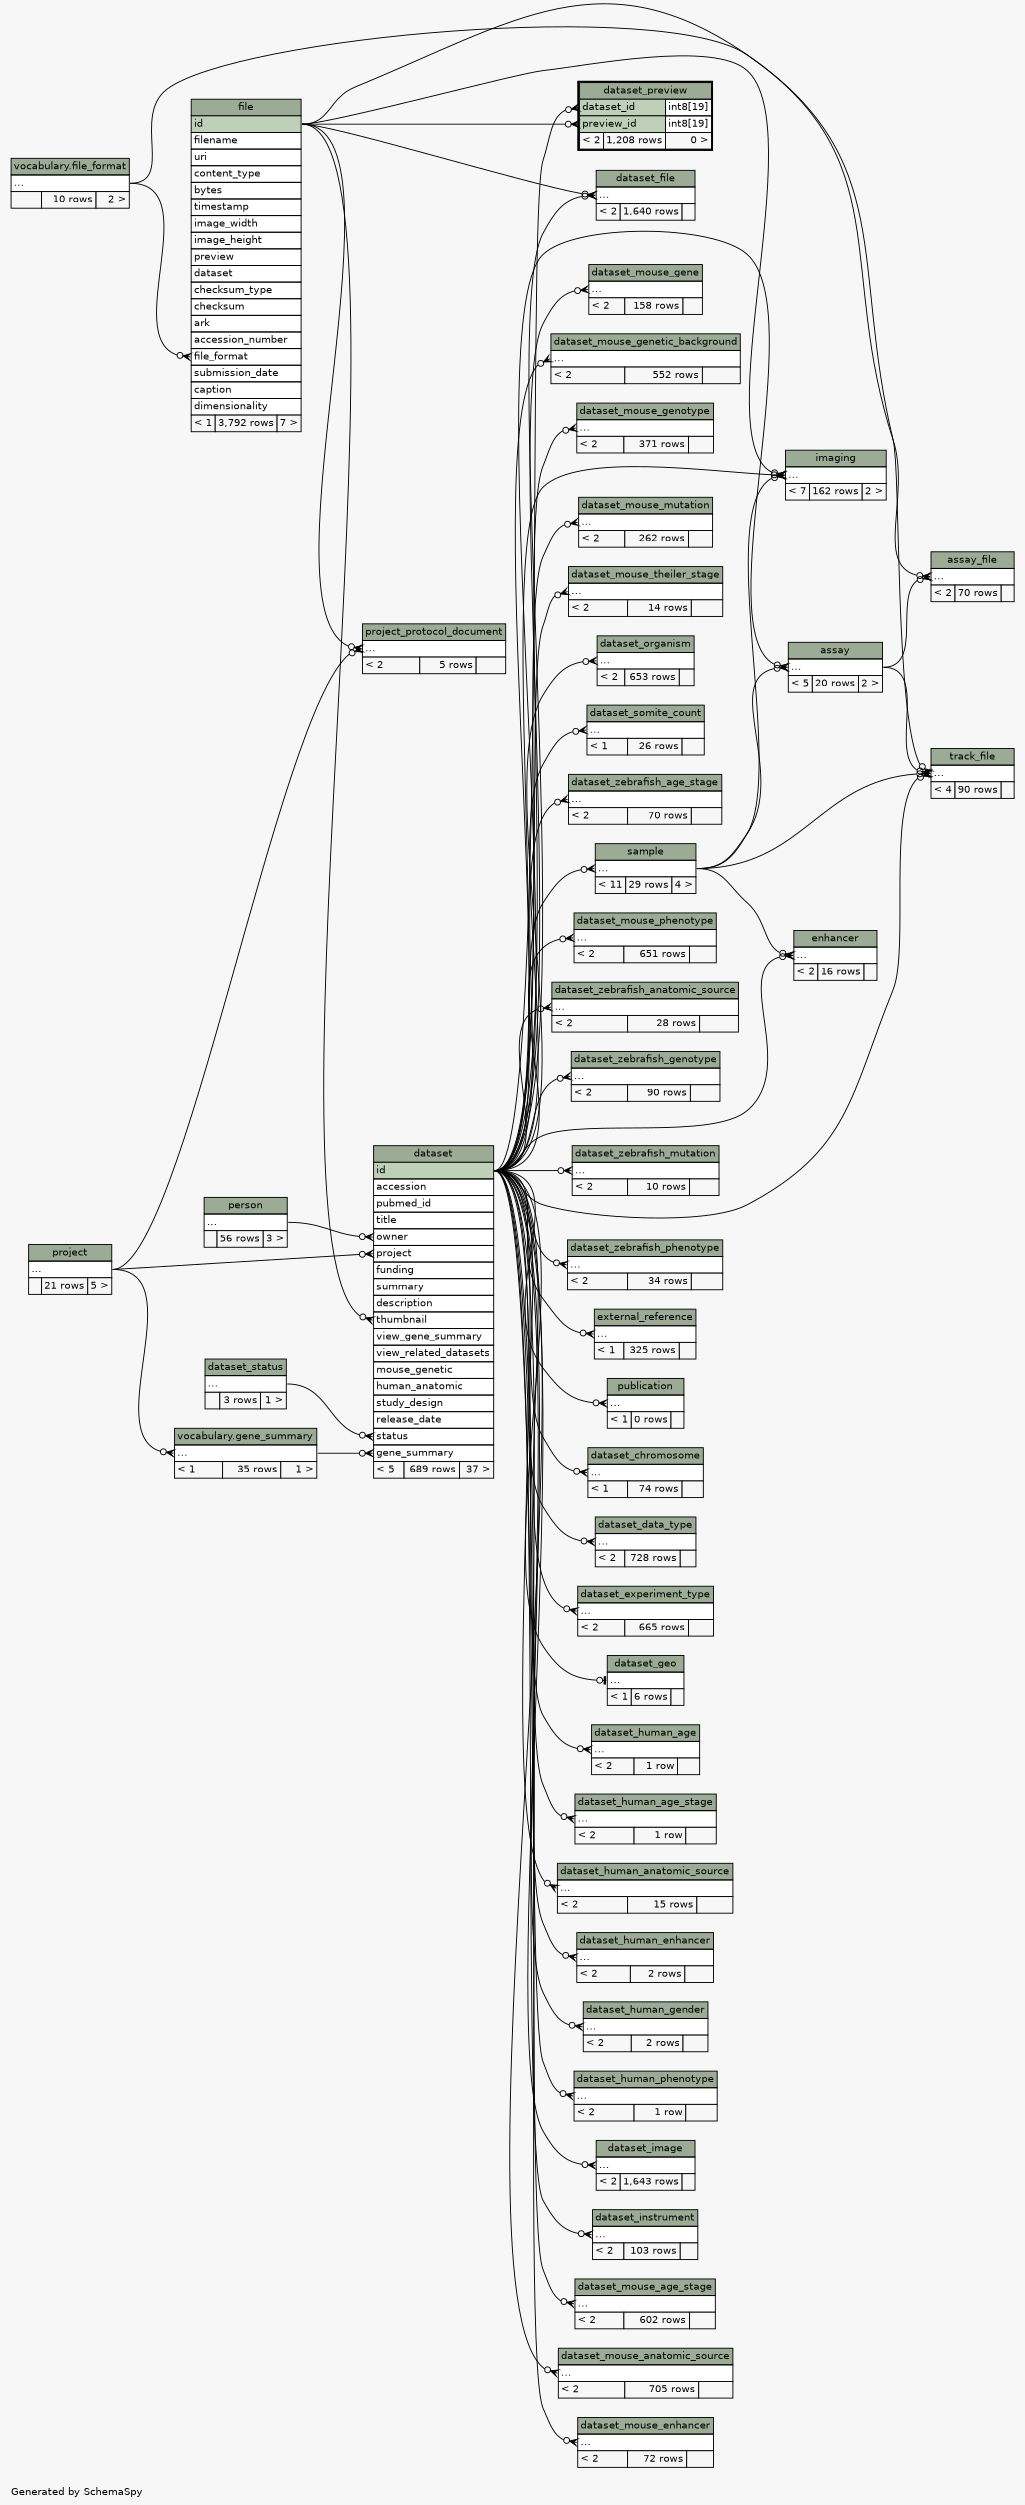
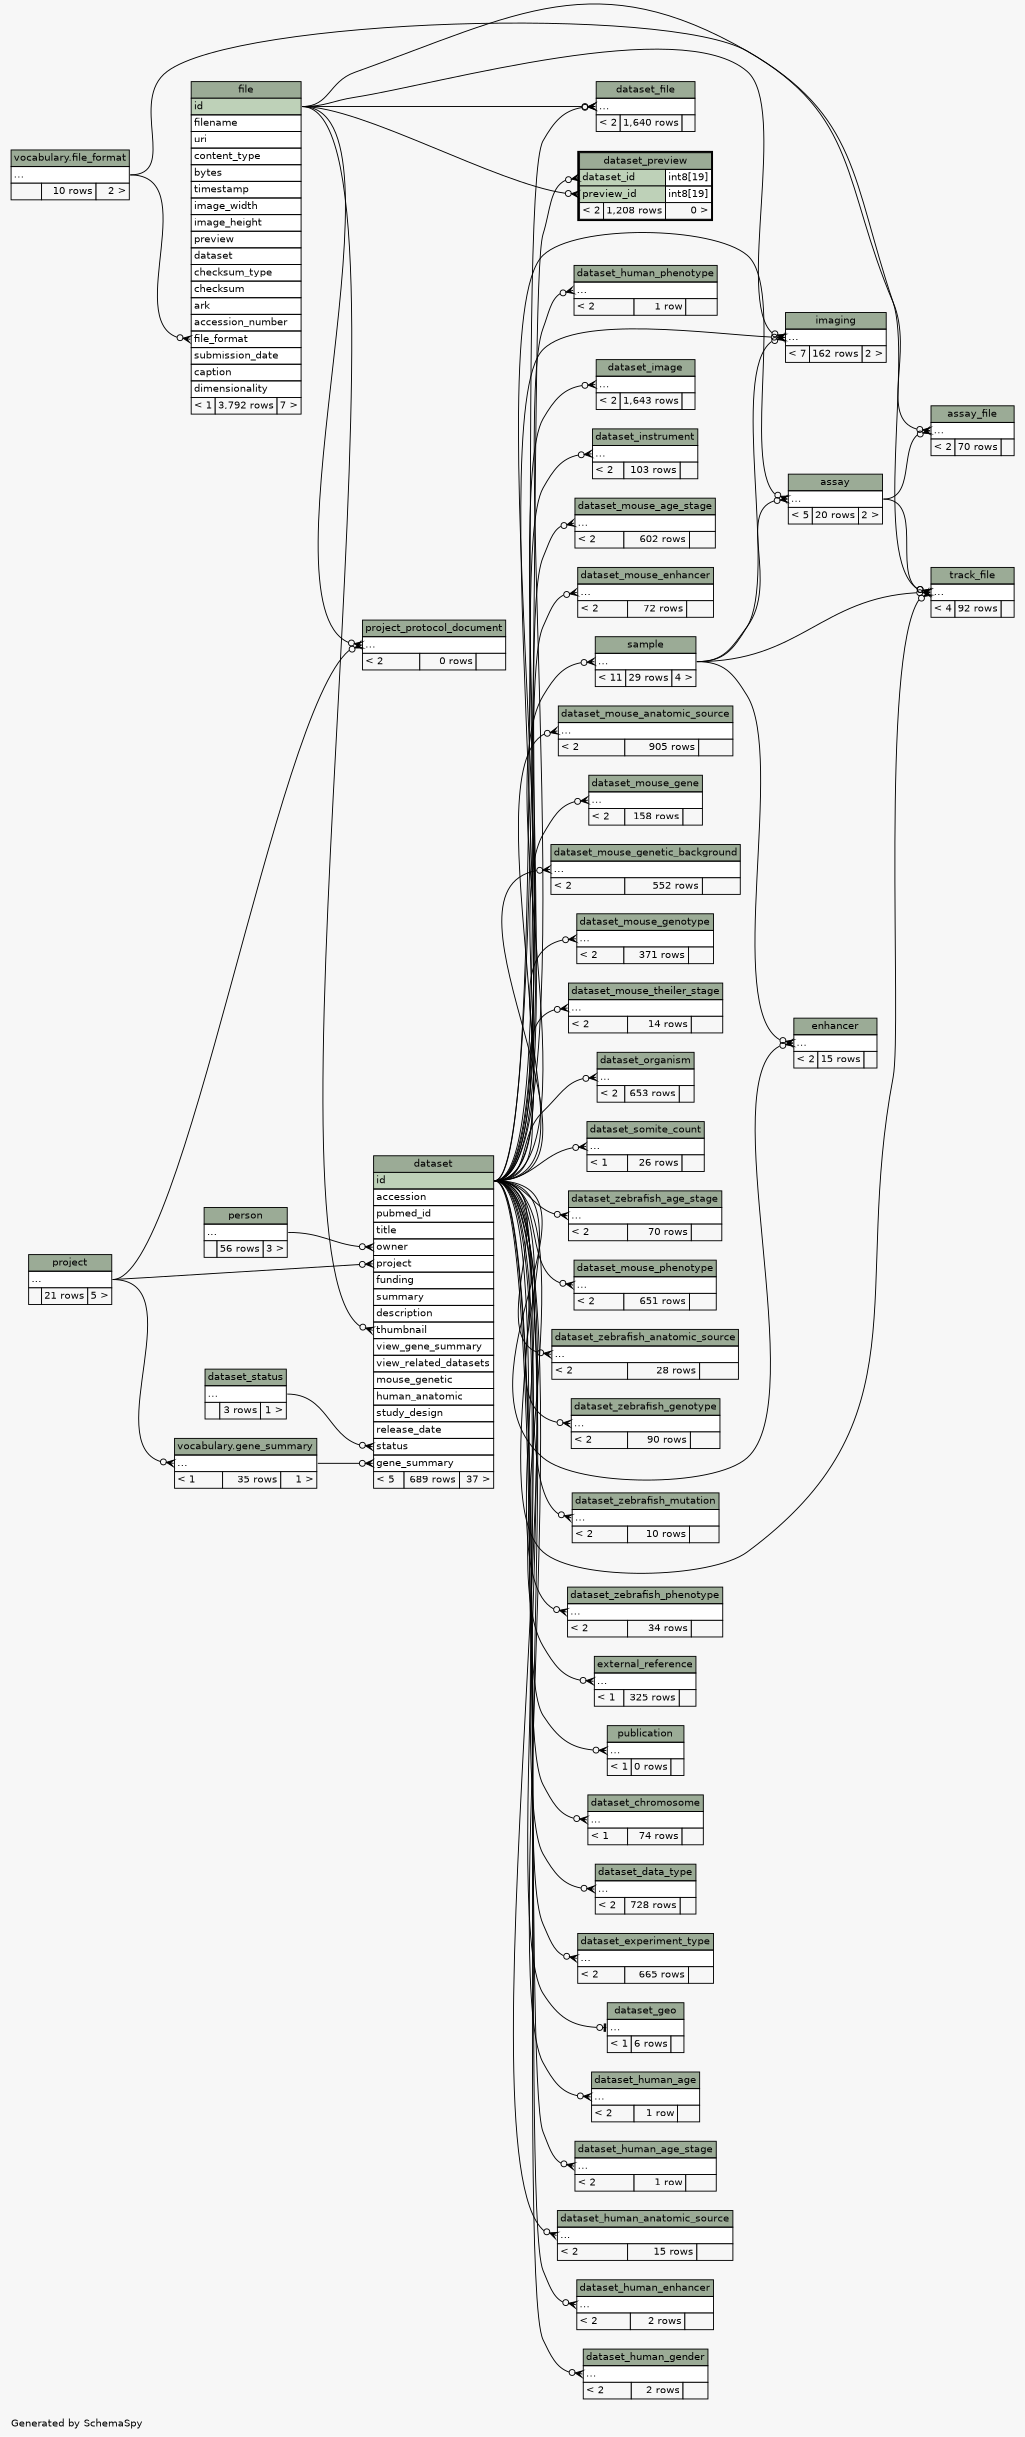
(645, 522) -> none
(456, 665) -> (456, 661)
(978, 790) -> (978, 609)
(841, 972) -> (841, 1059)
(672, 2389) -> (672, 747)
